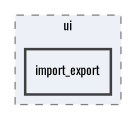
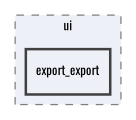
(68, 72) -> (68, 72)
